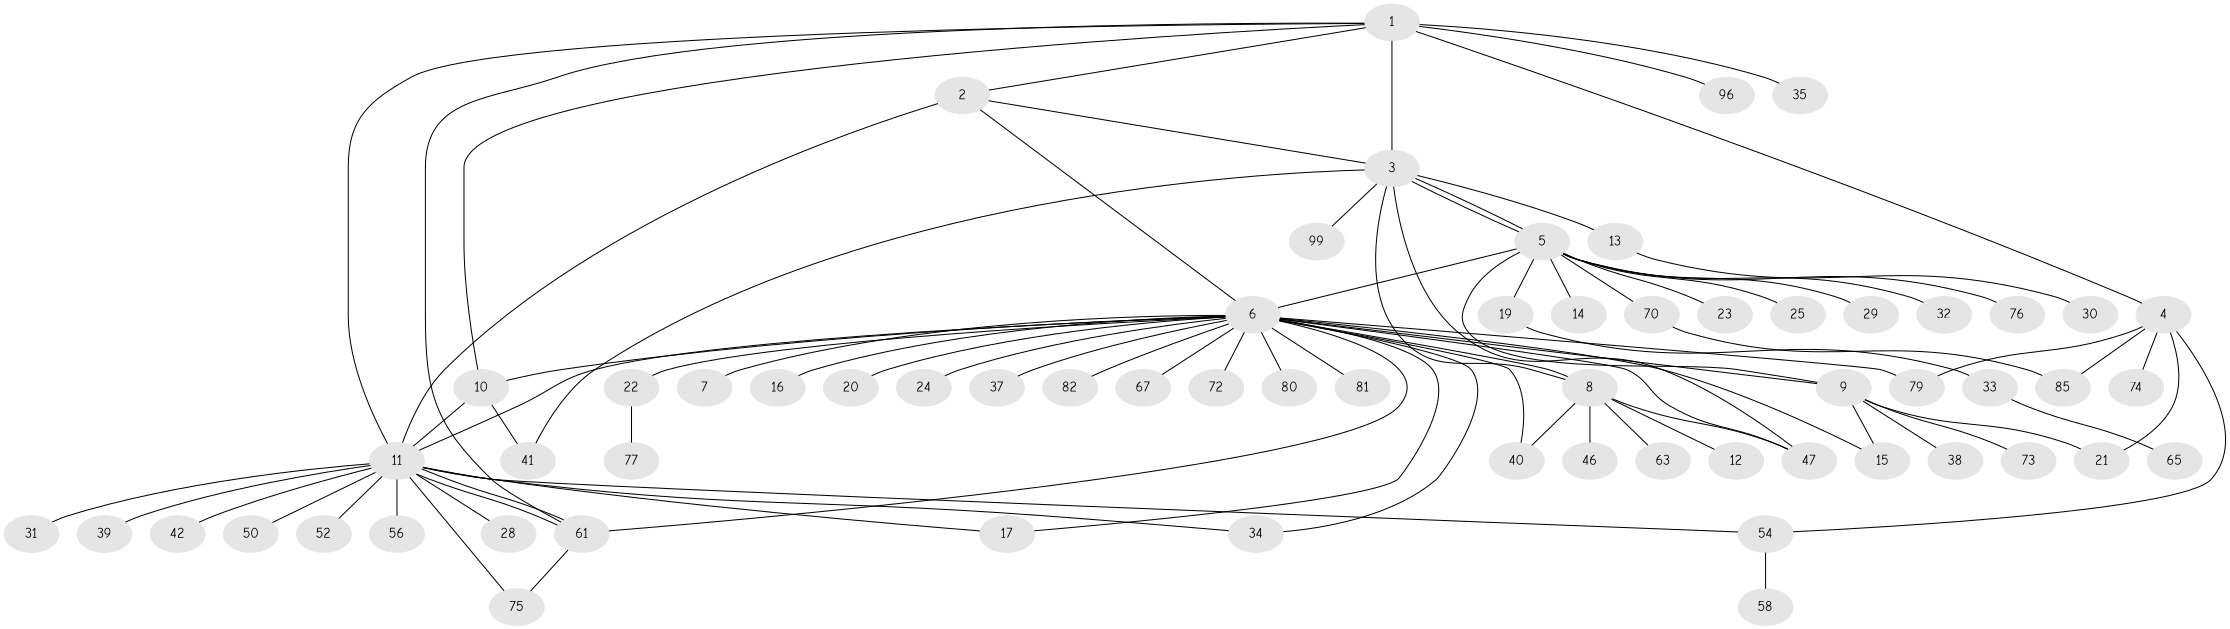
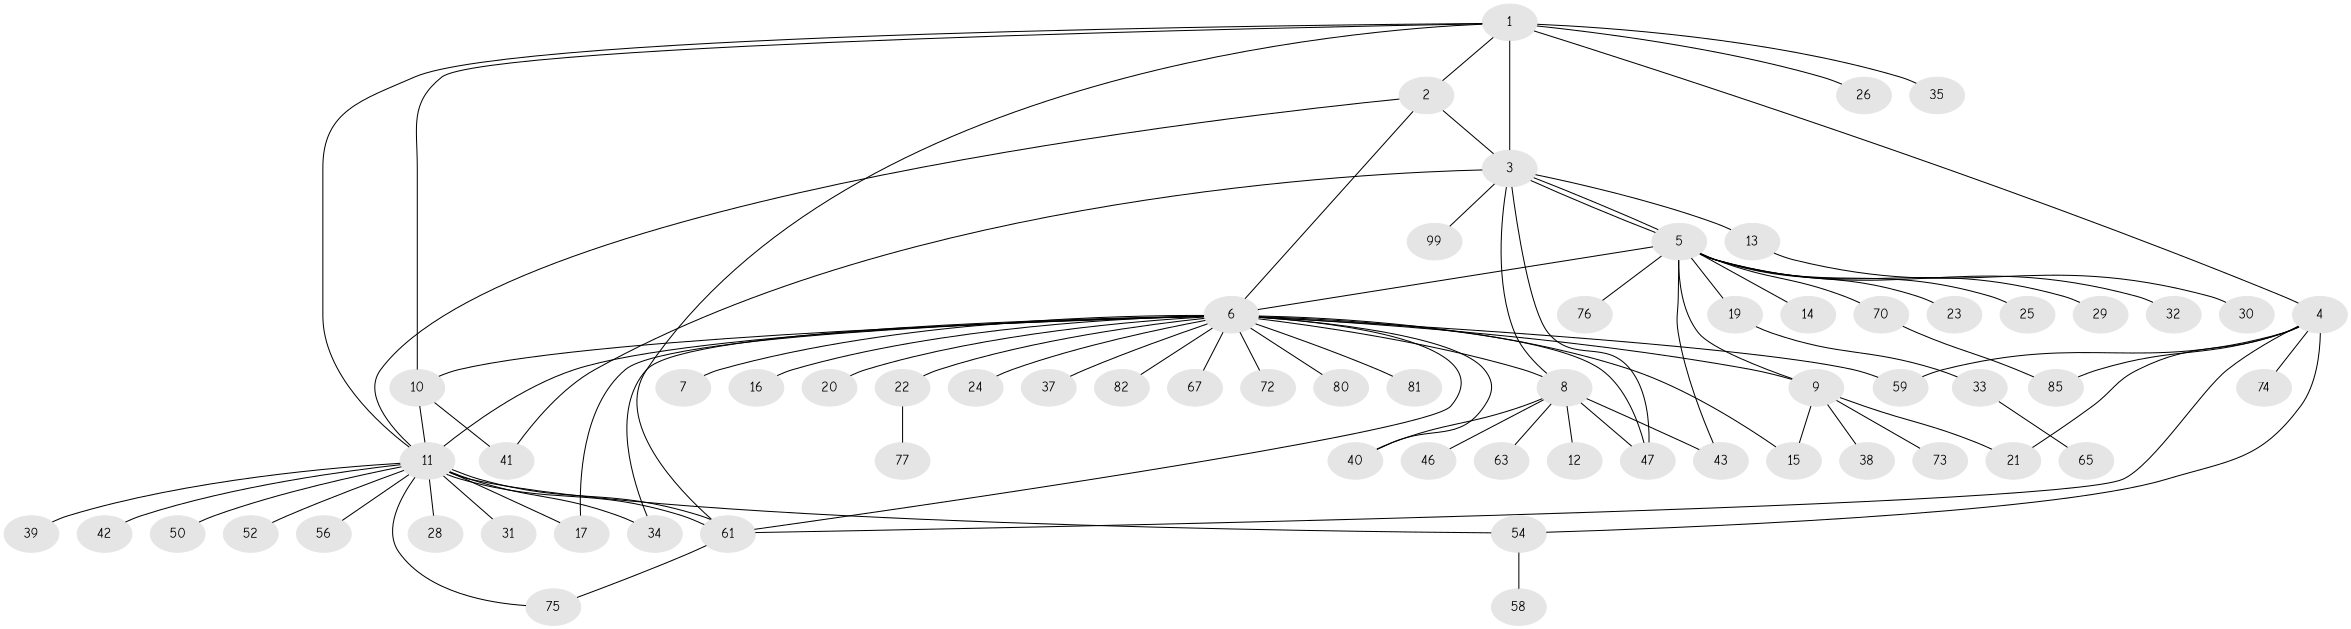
(1727, 95) -> (1864, 95)
(1917, 388) -> (1901, 388)
none -> (1721, 461)
none -> (1557, 513)
